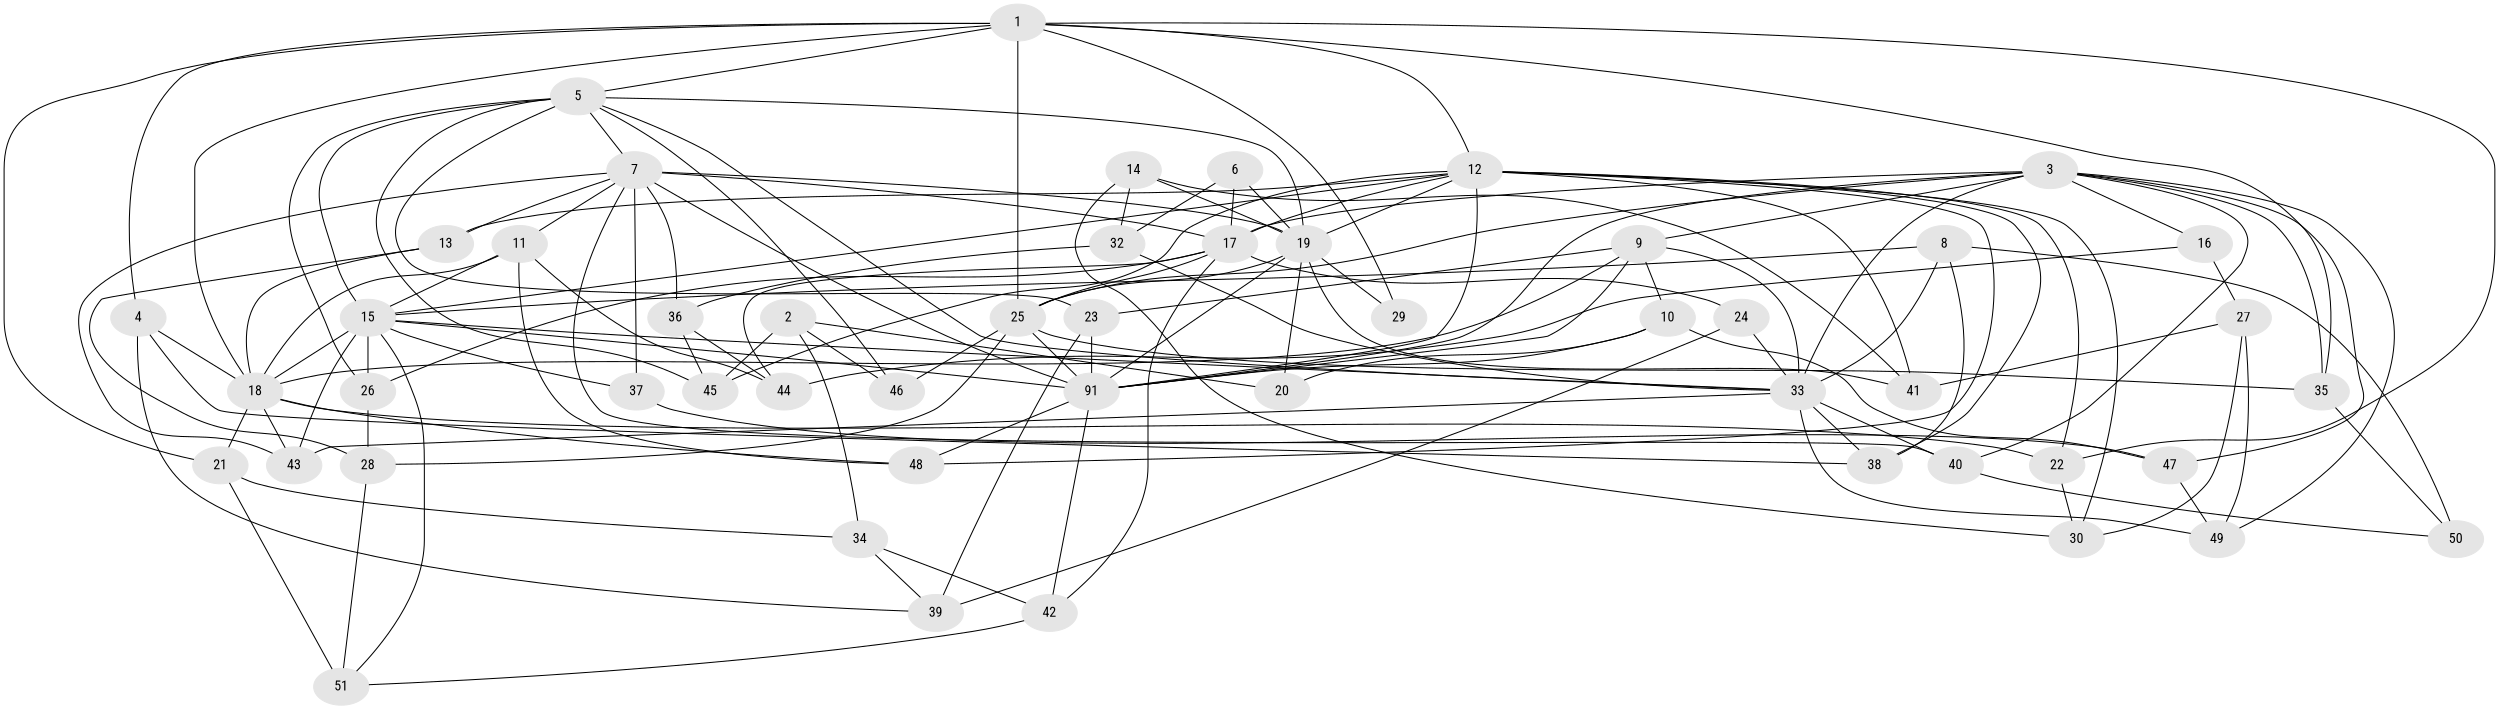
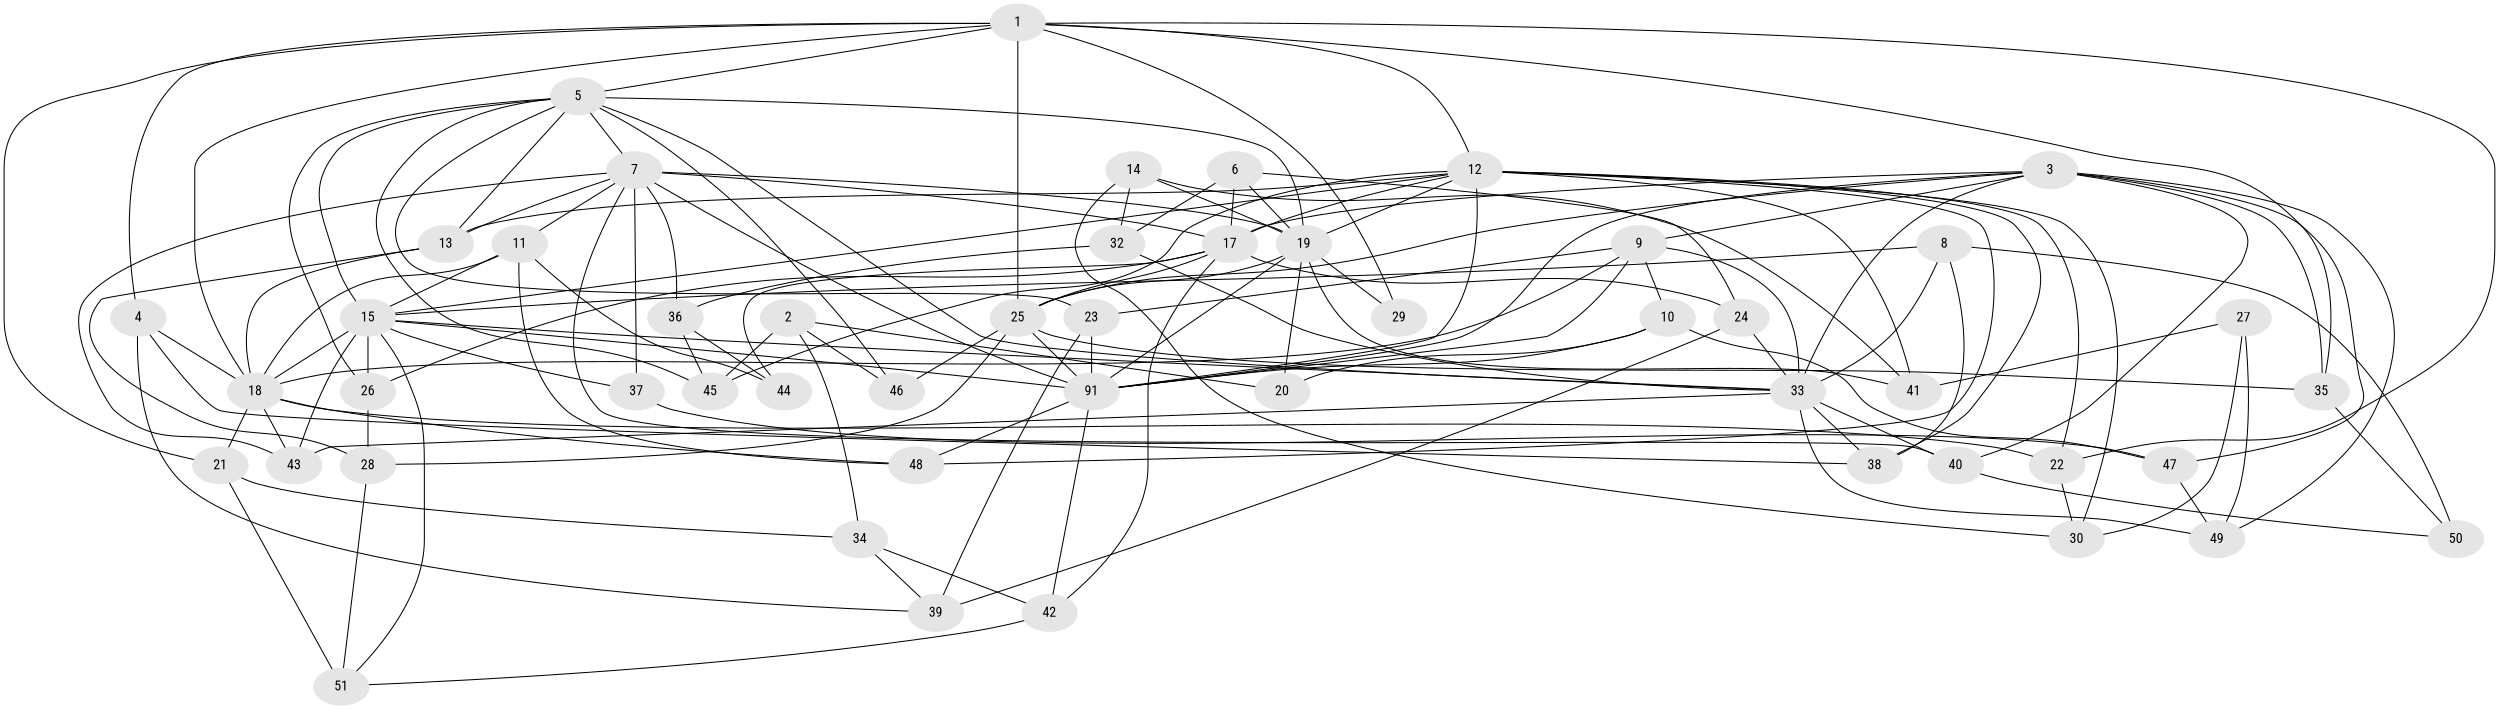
none -> (512, 170)
none -> (1518, 197)
(2205, 244) -> none
